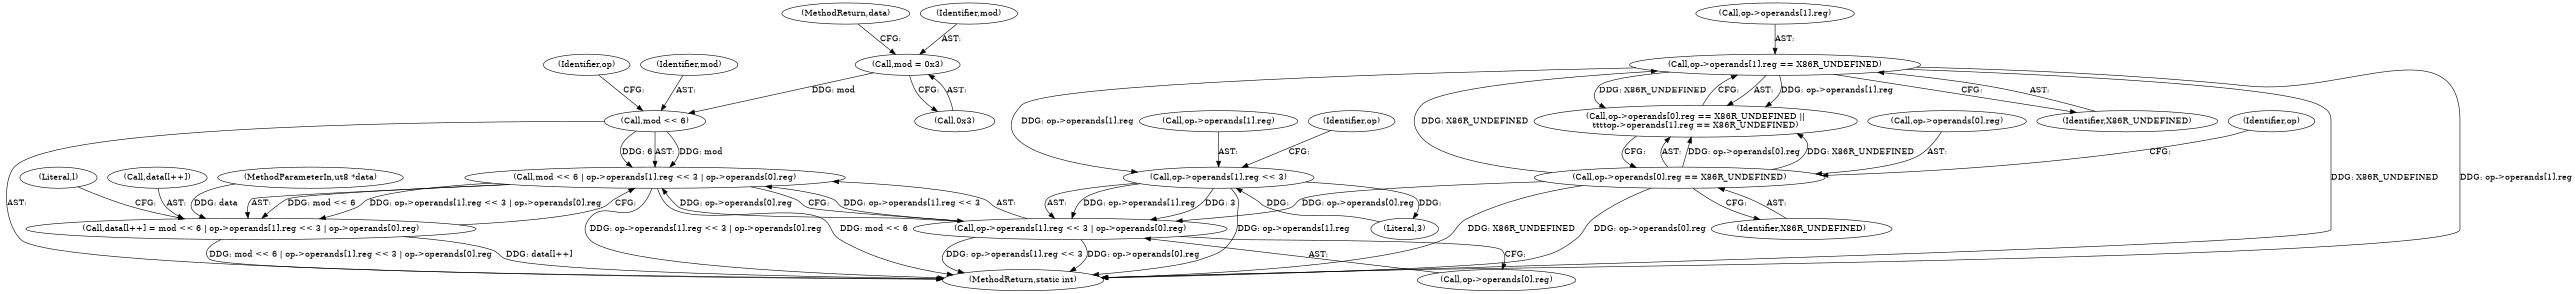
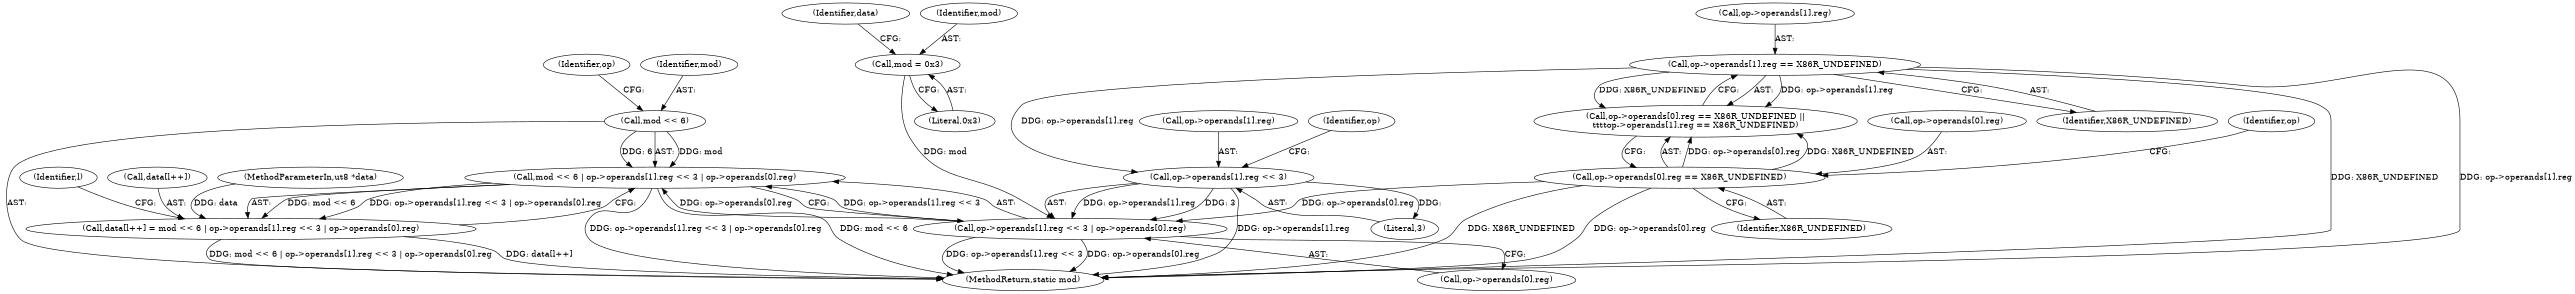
(846, 14) -> (846, 14)
(784, 92) -> (945, 171)
(1449, 94) -> none
(955, 121) -> (955, 121)
(58, 178) -> (58, 178)
(1279, 203) -> (1279, 203)
(1023, 280) -> (1023, 280)
